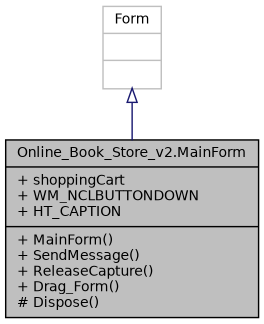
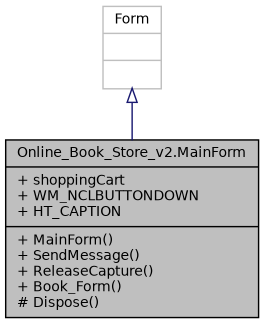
(69, 287) -> (70, 287)
